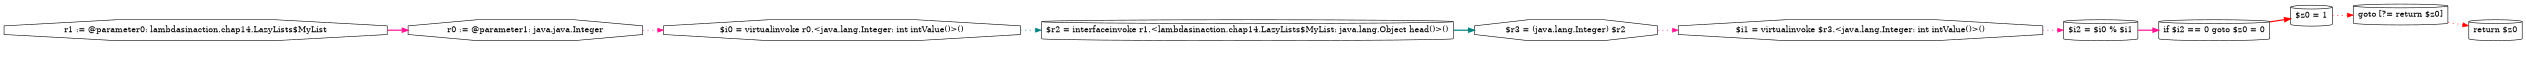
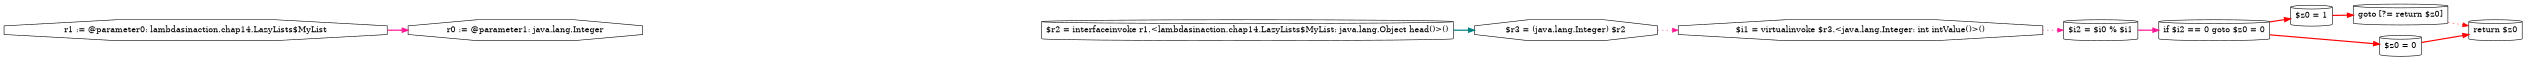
(2340, 15) -> (2340, 15)
(525, 30) -> (525, 30)
(842, 30) -> none
none -> (2401, 46)
